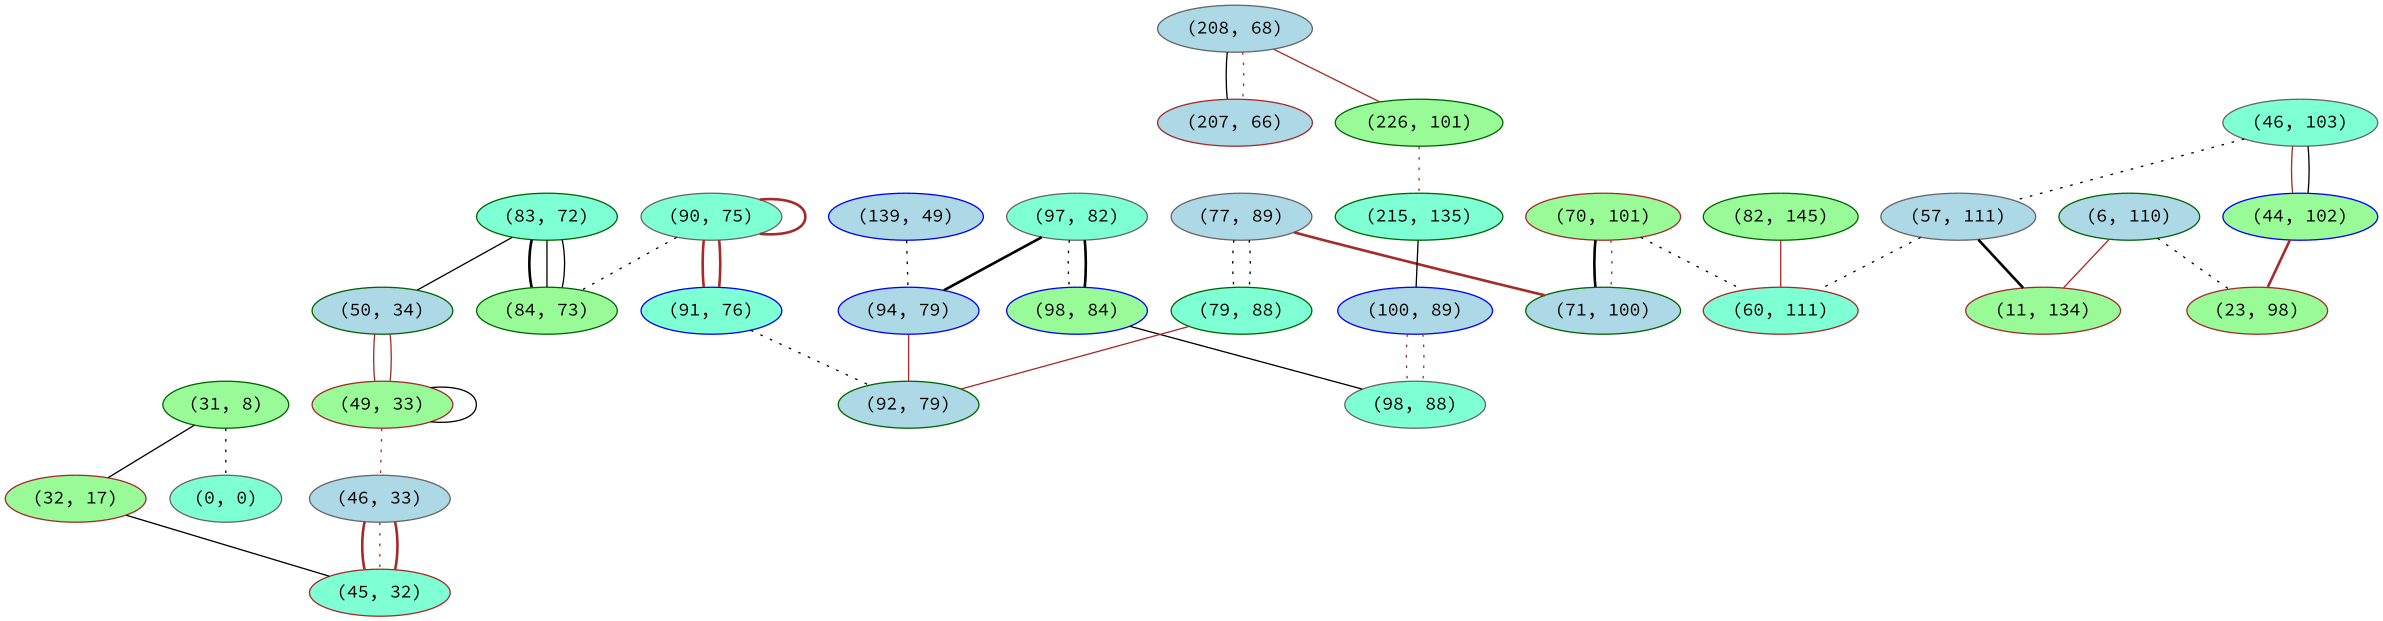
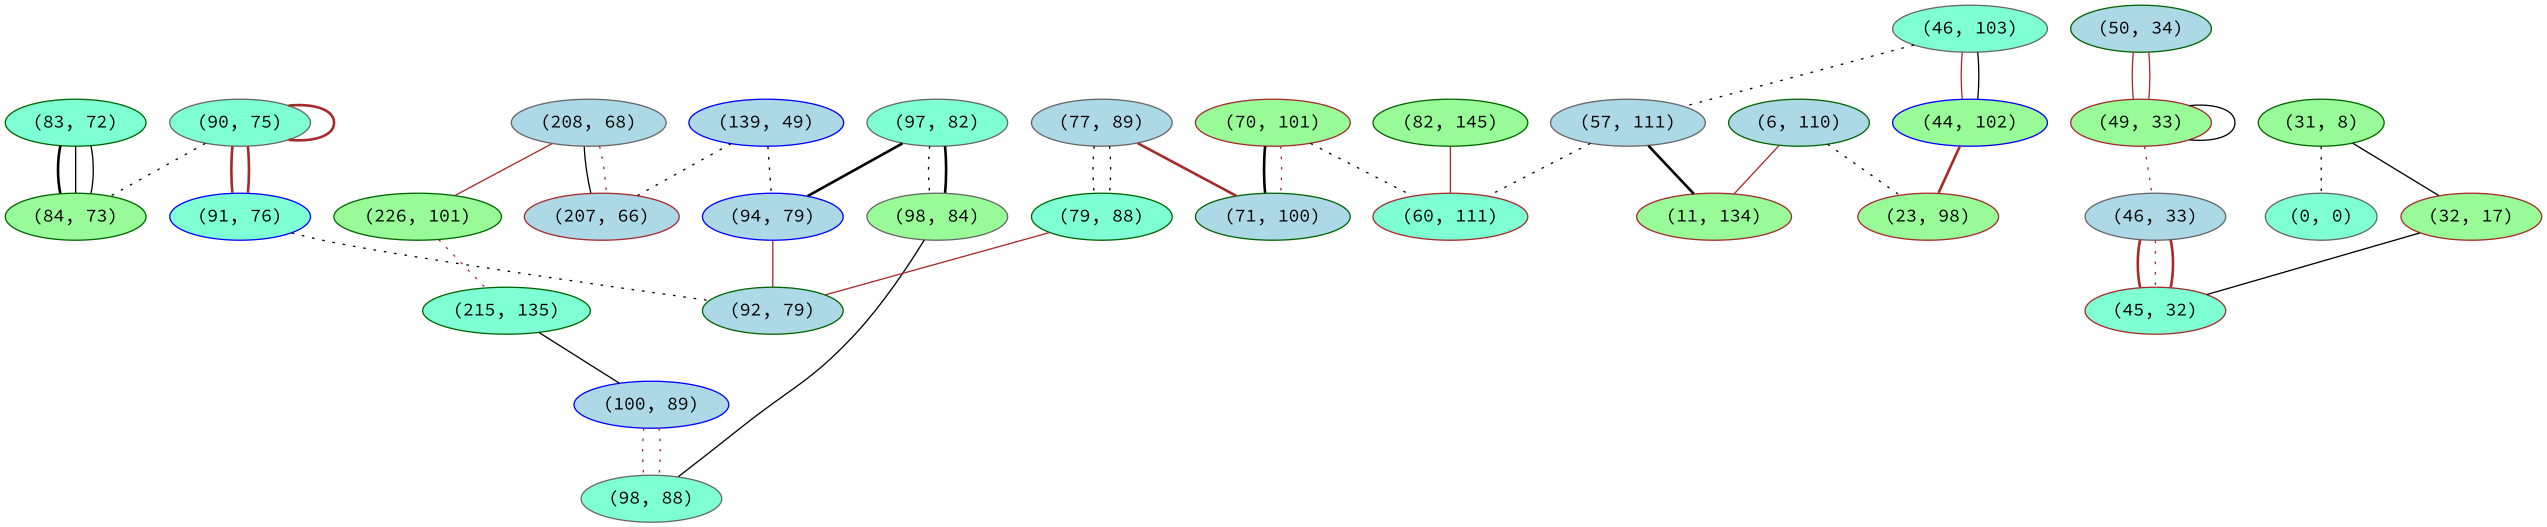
none -> (684, 170)
(465, 264) -> none
(1077, 311) -> (937, 217)
